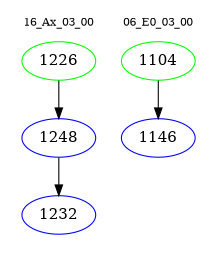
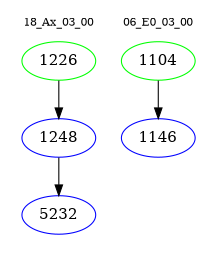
(59, 23) -> (59, 23)
(59, 215) -> (59, 215)
